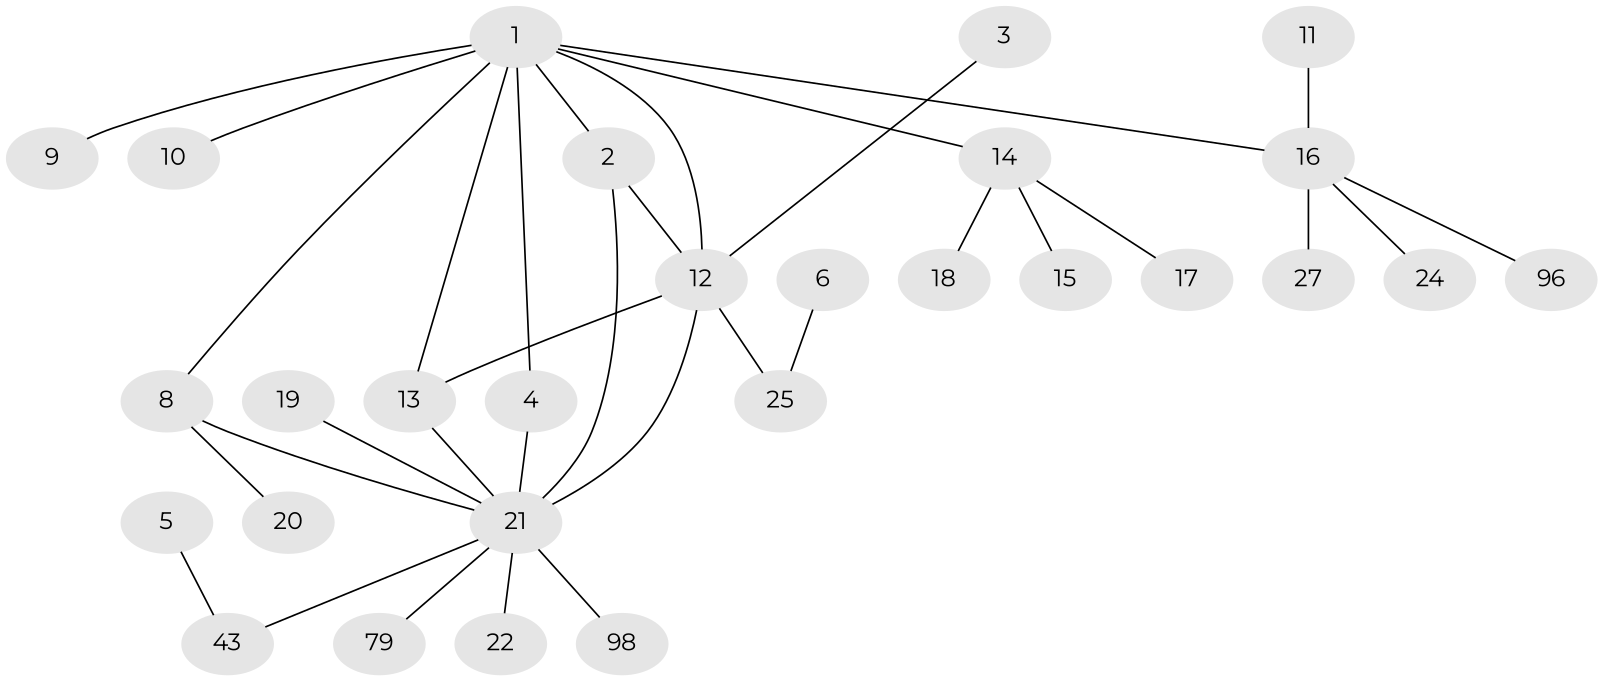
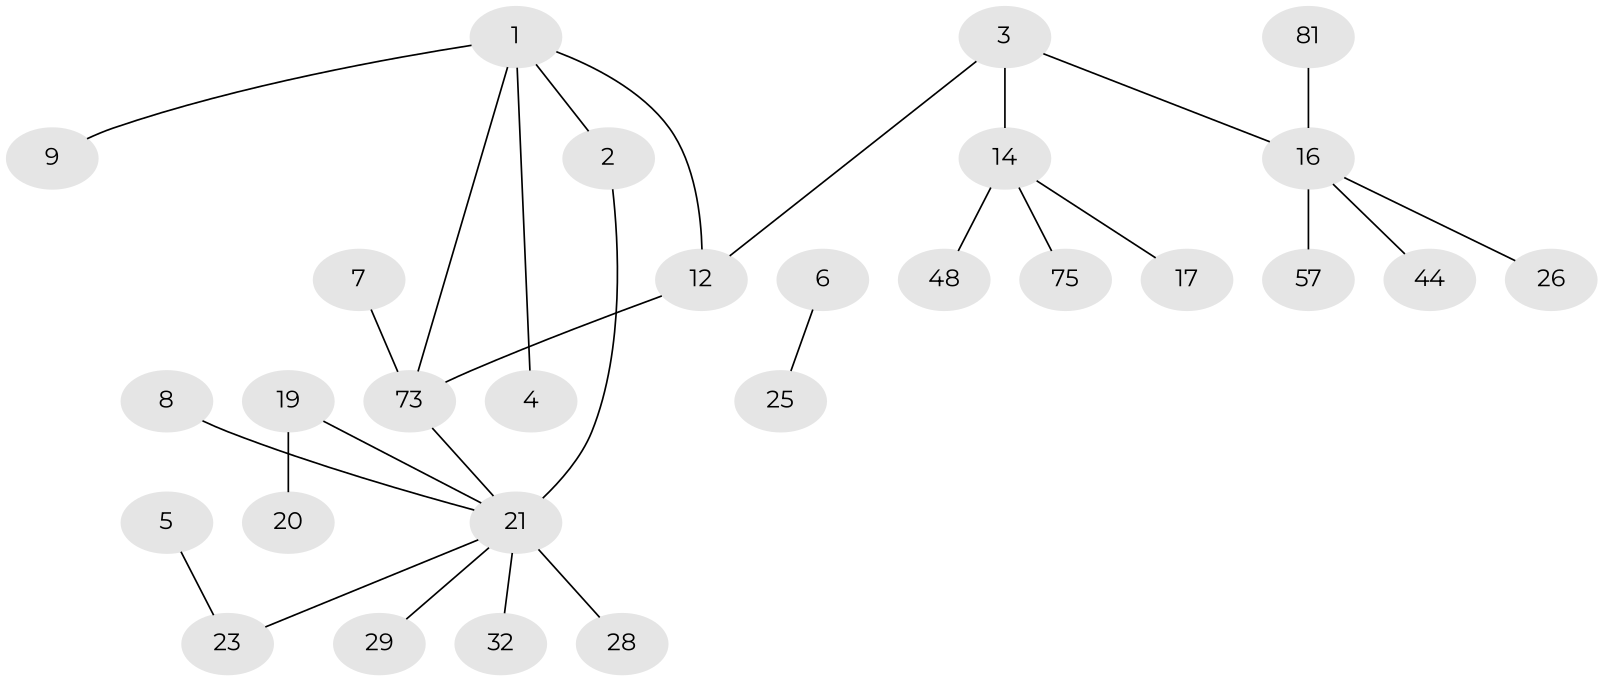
(1308, 37) -> (1308, 37)
(760, 98) -> (1005, 98)
(912, 98) -> (1157, 98)
(174, 158) -> none
(334, 213) -> none
(655, 219) -> none
none -> (359, 280)
(944, 280) -> (944, 280)
(1066, 280) -> (1066, 280)
(1308, 280) -> (1308, 280)
(1430, 280) -> (1430, 280)
(1551, 280) -> (1551, 280)
(741, 341) -> none
(410, 401) -> (410, 401)
(651, 427) -> none
(227, 462) -> (288, 465)
(524, 462) -> none
(228, 644) -> (228, 644)
(379, 644) -> (379, 644)
(501, 644) -> (501, 644)
(622, 644) -> (622, 644)
